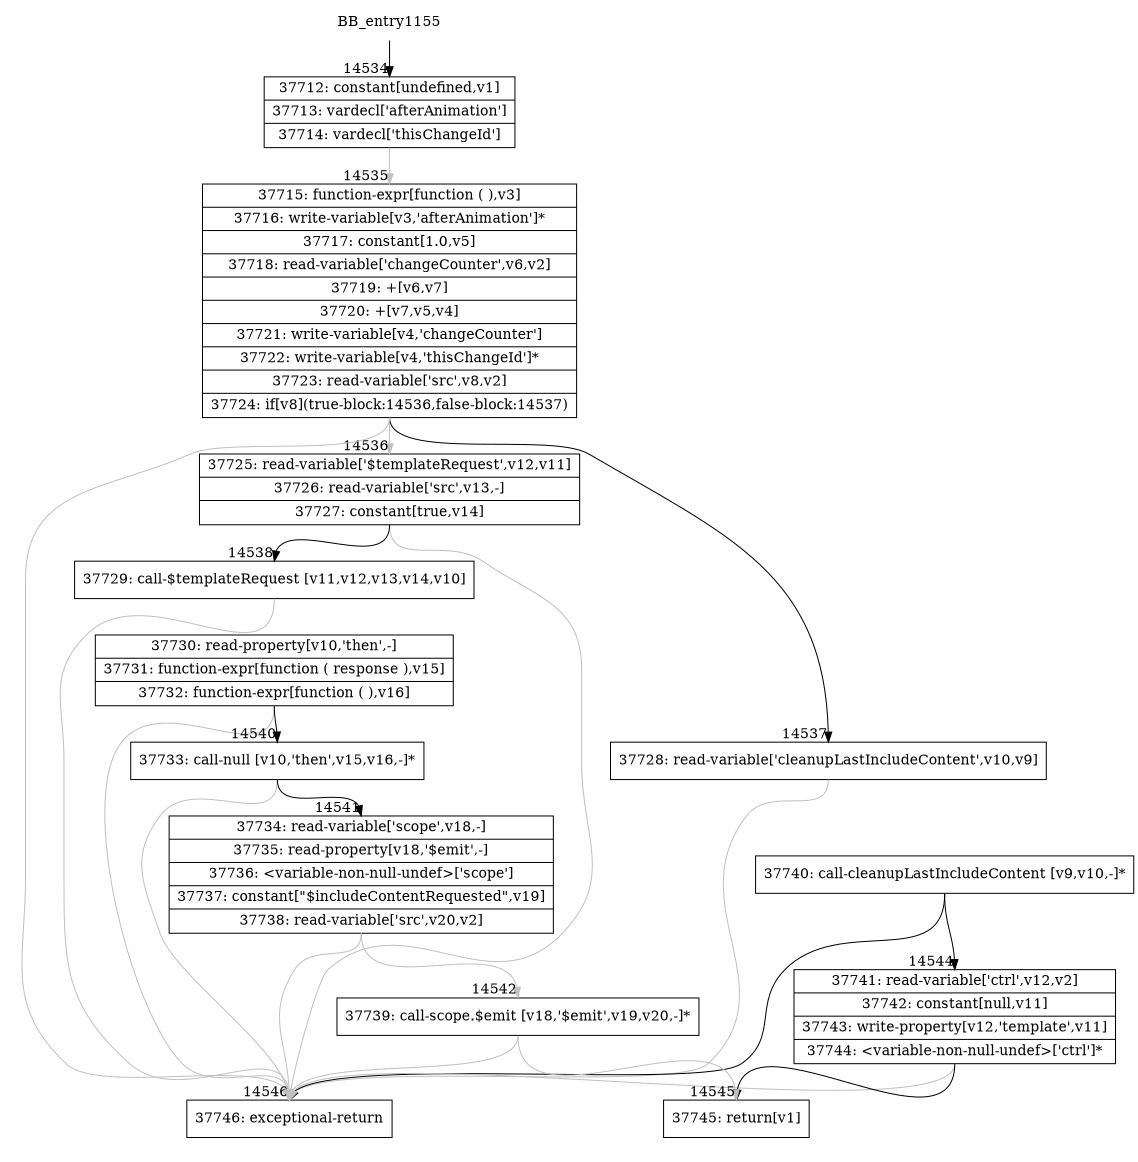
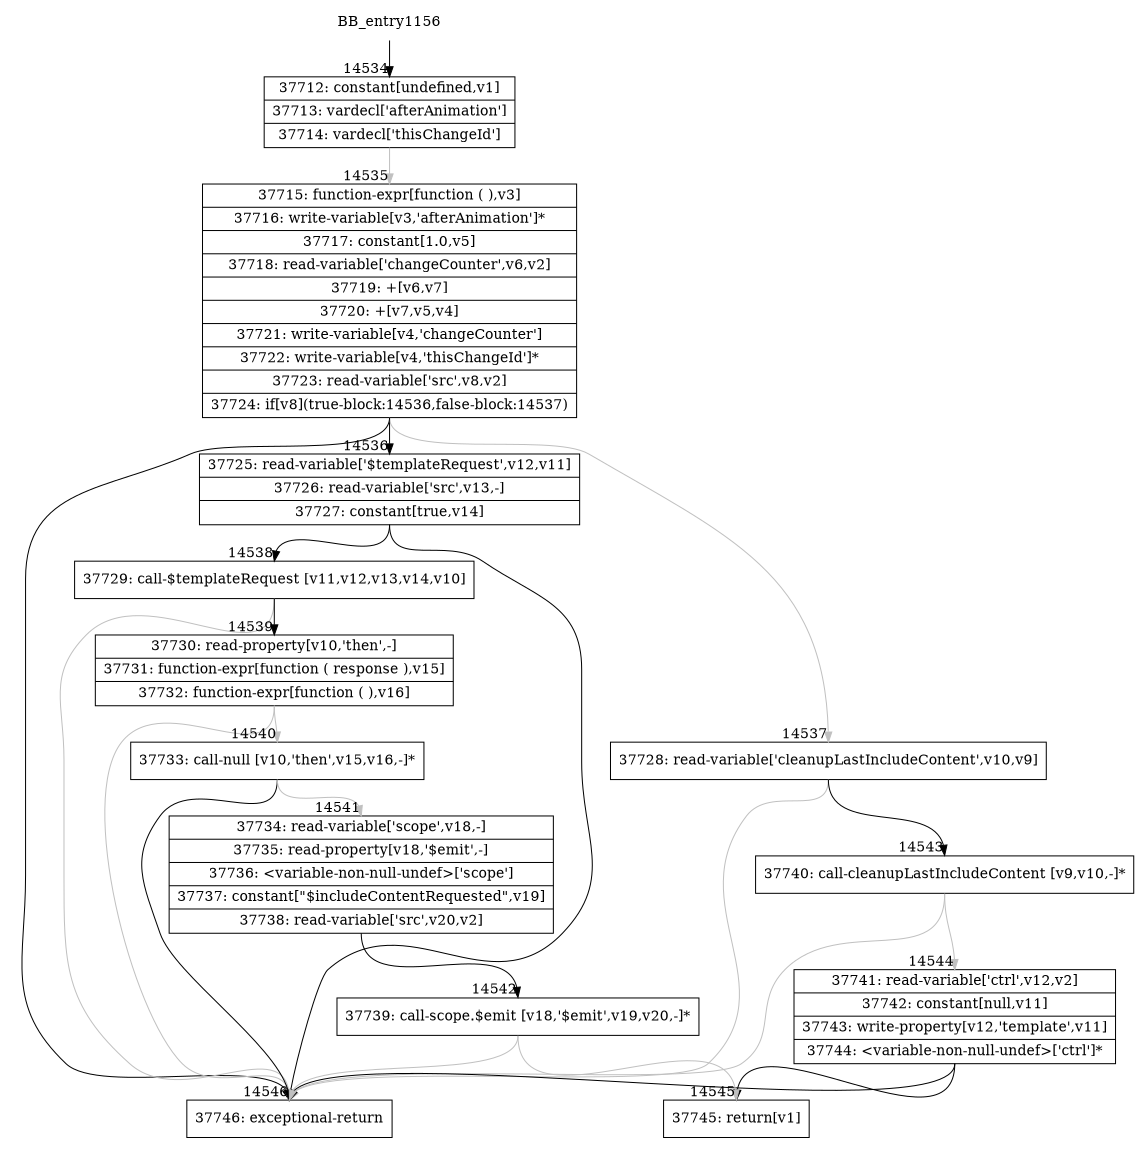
(390, 22) -> (390, 22)
(390, 431) -> (390, 431)
(666, 499) -> (666, 499)
none -> (274, 612)
(26, 723) -> (26, 723)
(276, 725) -> (276, 725)
(314, 798) -> (314, 798)
none -> (882, 817)
(592, 860) -> (592, 860)
(151, 906) -> (151, 906)
(949, 927) -> (949, 927)
(435, 966) -> (435, 966)
(285, 988) -> none
(705, 1072) -> (705, 1072)
(643, 1083) -> (643, 1083)
